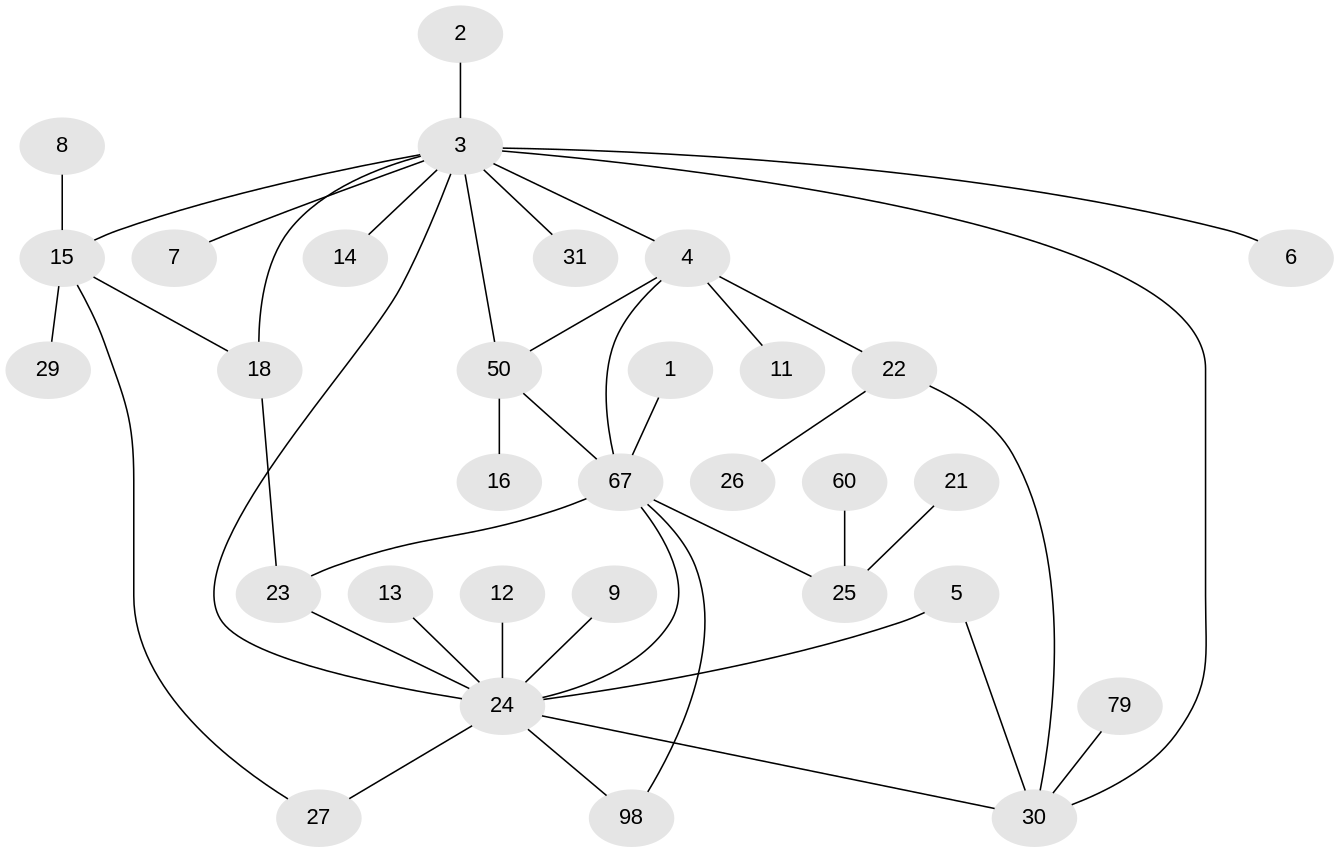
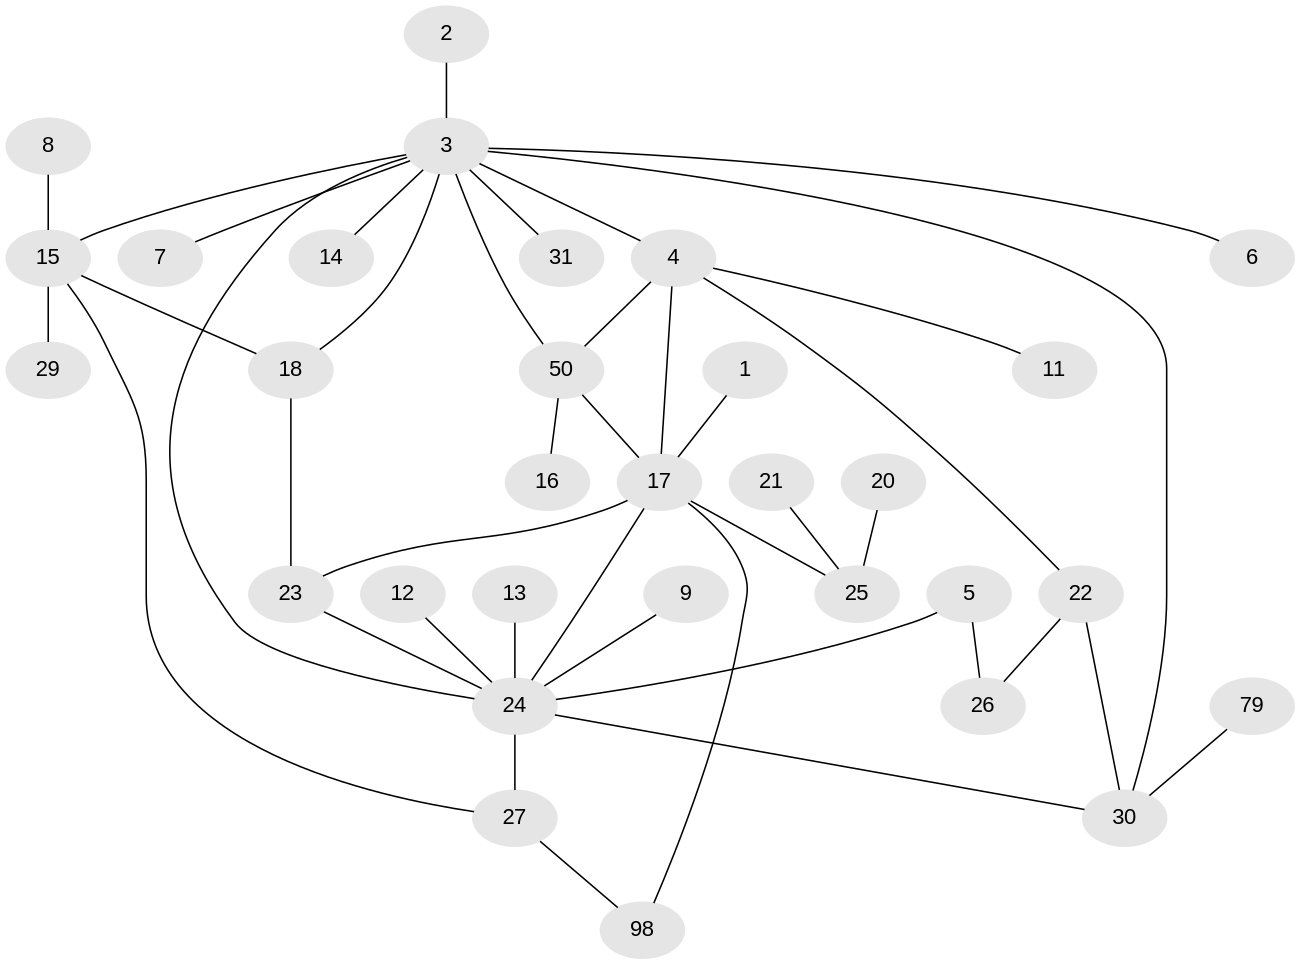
(621, 482) -> (660, 482)
(845, 482) -> (884, 482)
(996, 706) -> (976, 650)
(567, 762) -> (579, 874)
